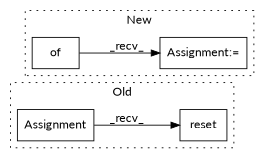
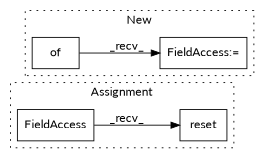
(203, 53) -> (203, 53)
(122, 93) -> (122, 93)
(56, 125) -> (56, 125)
